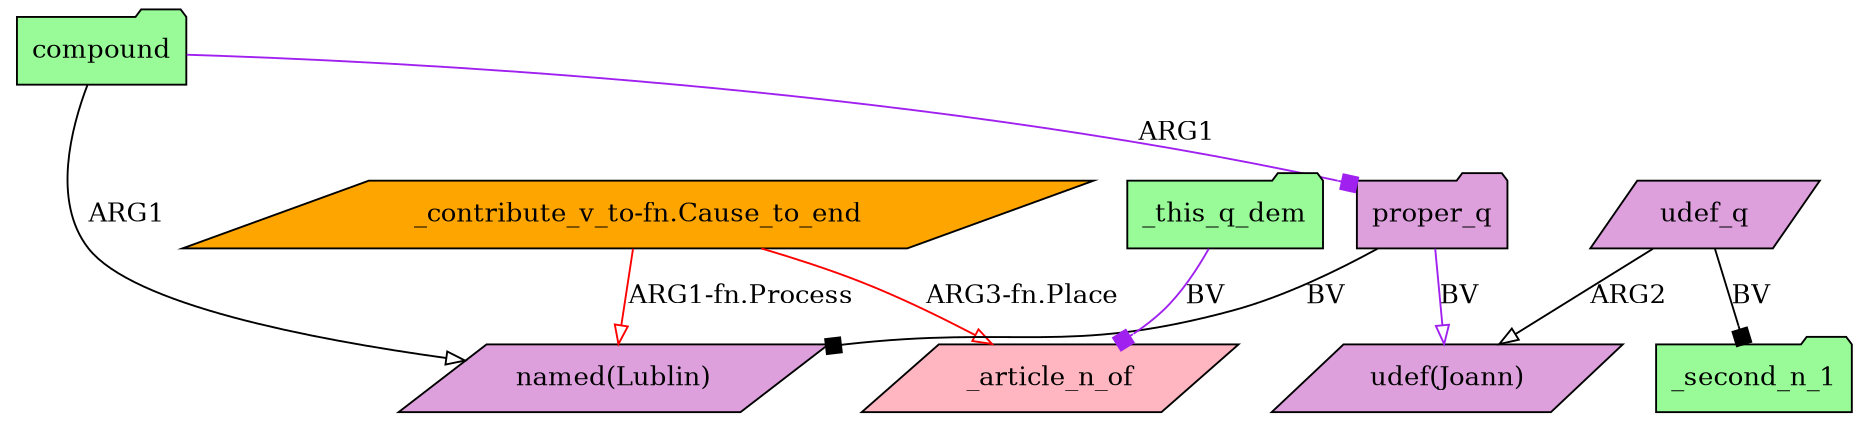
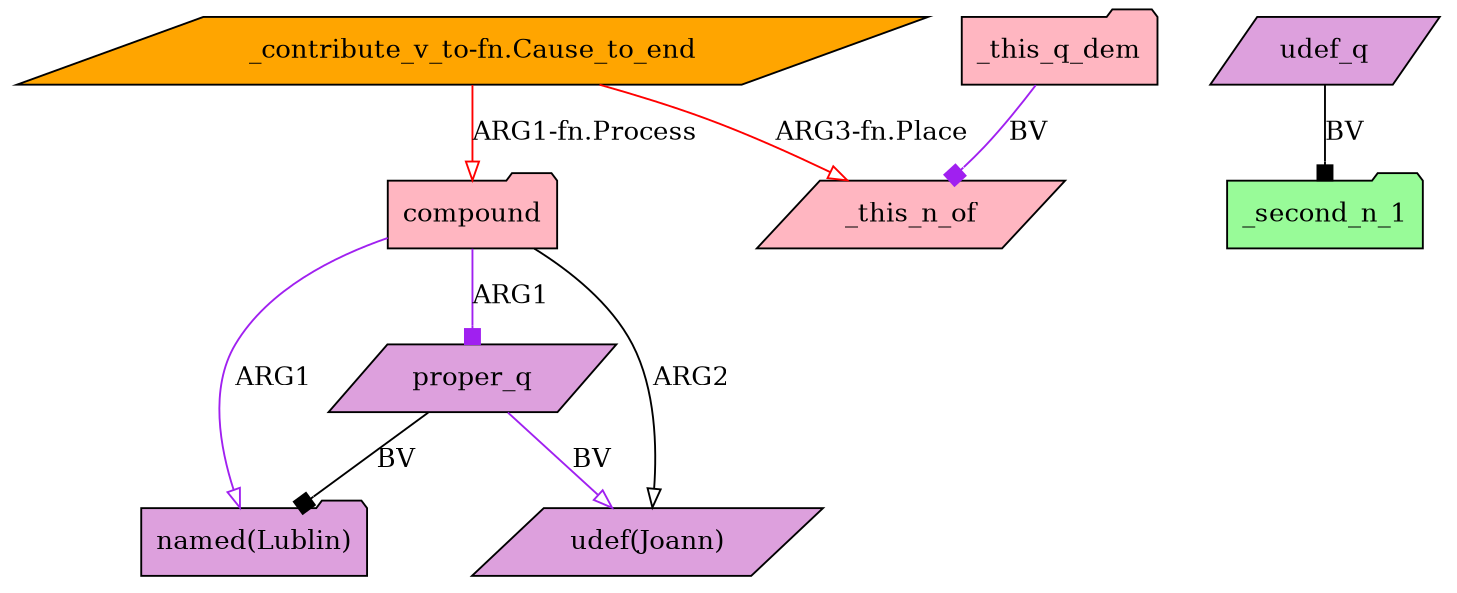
(102, 51) -> (472, 215)
(1225, 215) -> (1060, 51)
(1432, 215) -> (472, 378)
(627, 287) -> (472, 123)
(1584, 291) -> (634, 348)
(178, 300) -> (247, 328)
(614, 378) -> (254, 542)
(1050, 378) -> (911, 215)
